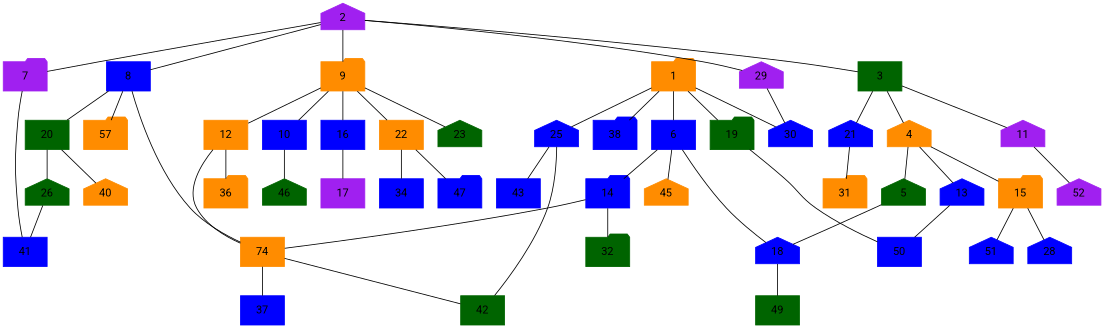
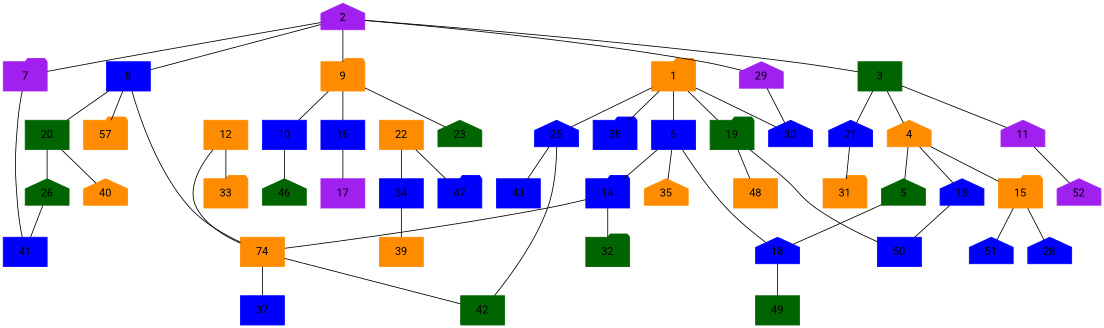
(285, 106) -> none
(372, 106) -> none
(226, 193) -> (226, 193)
(666, 193) -> (666, 193)
none -> (756, 193)
none -> (401, 252)
